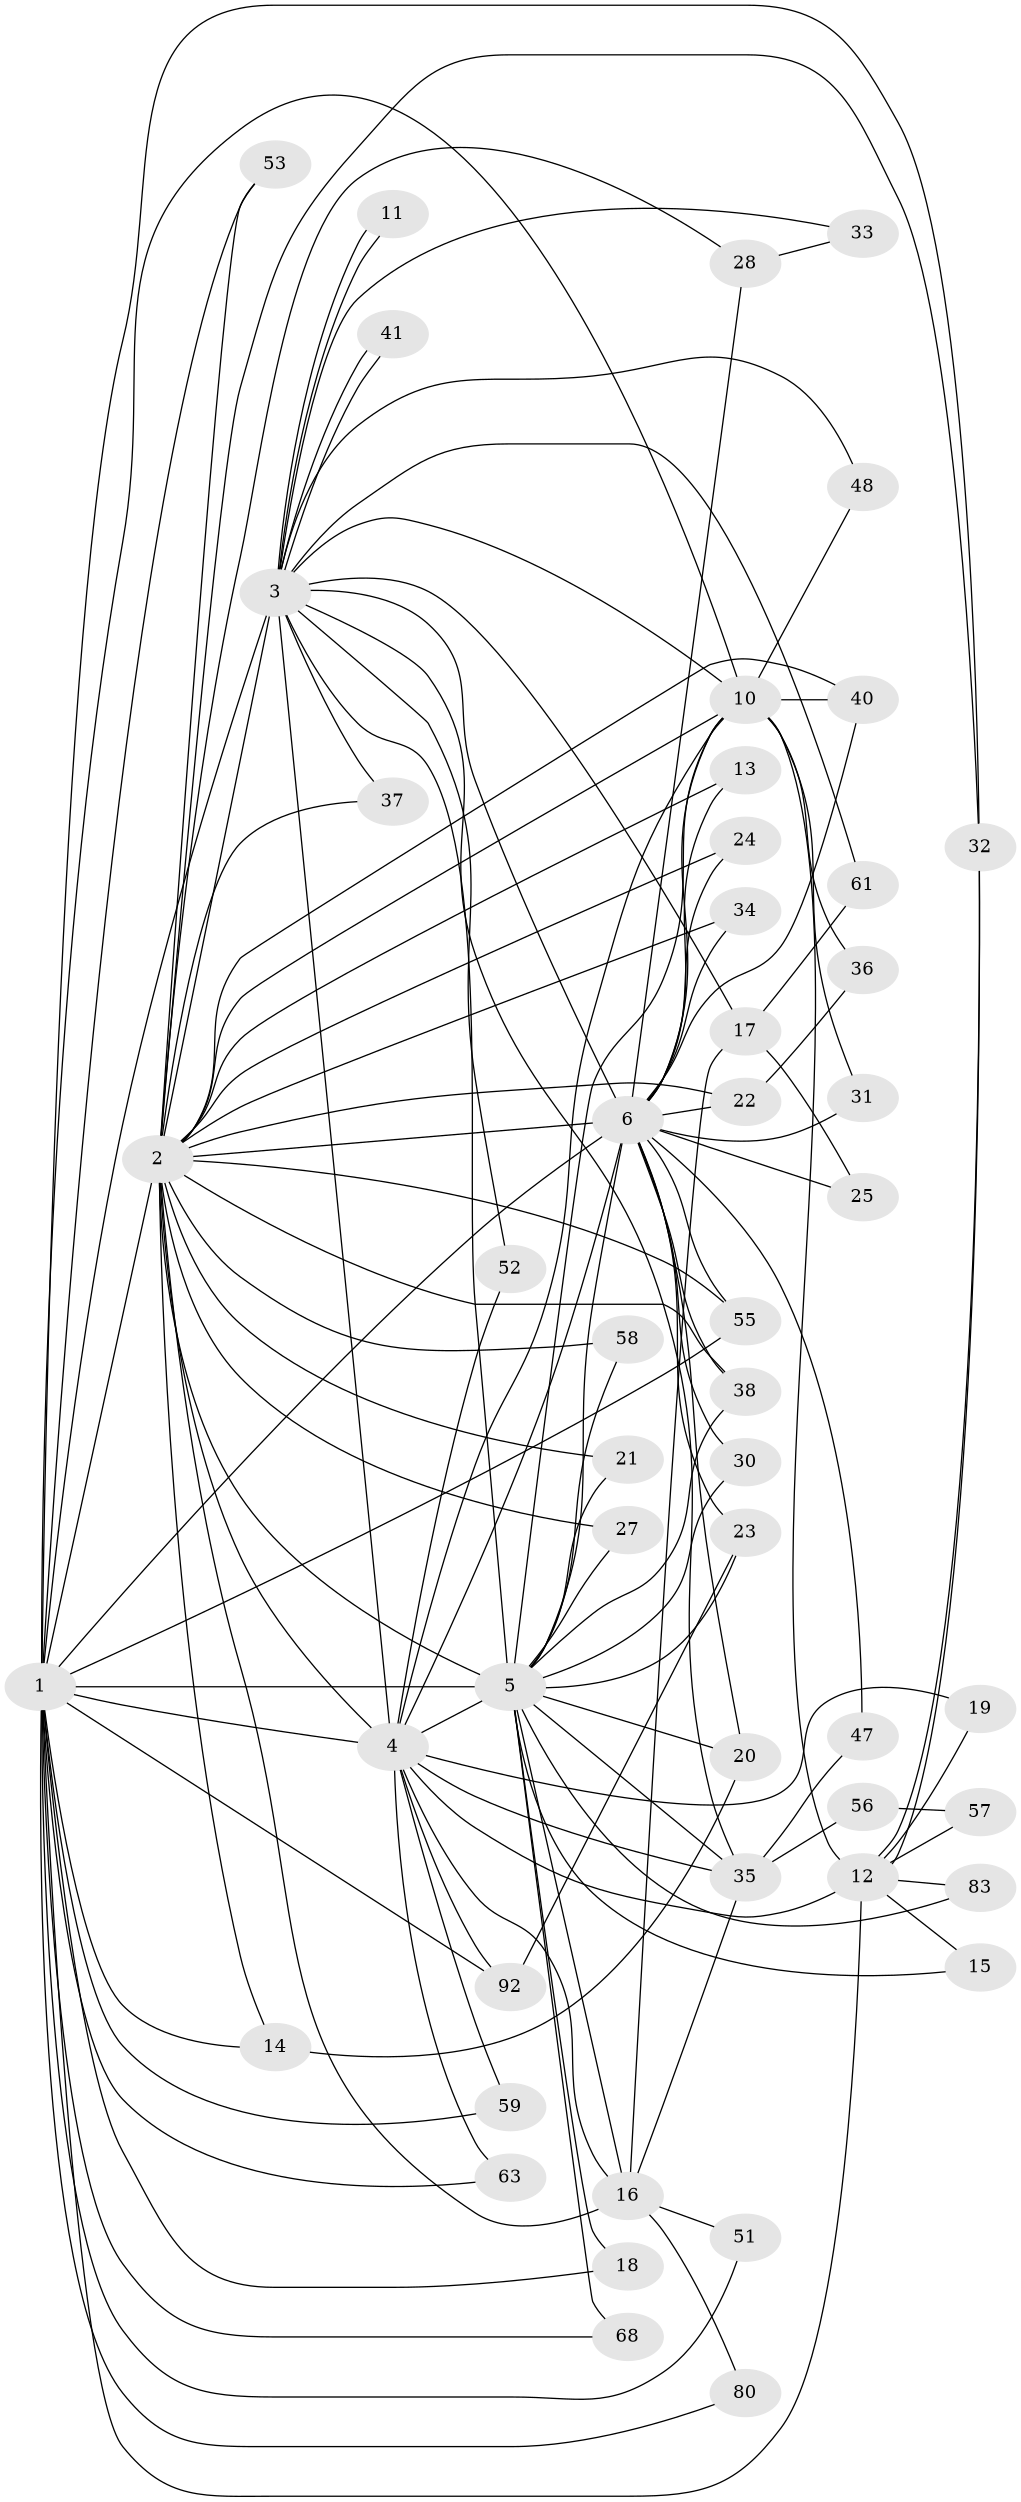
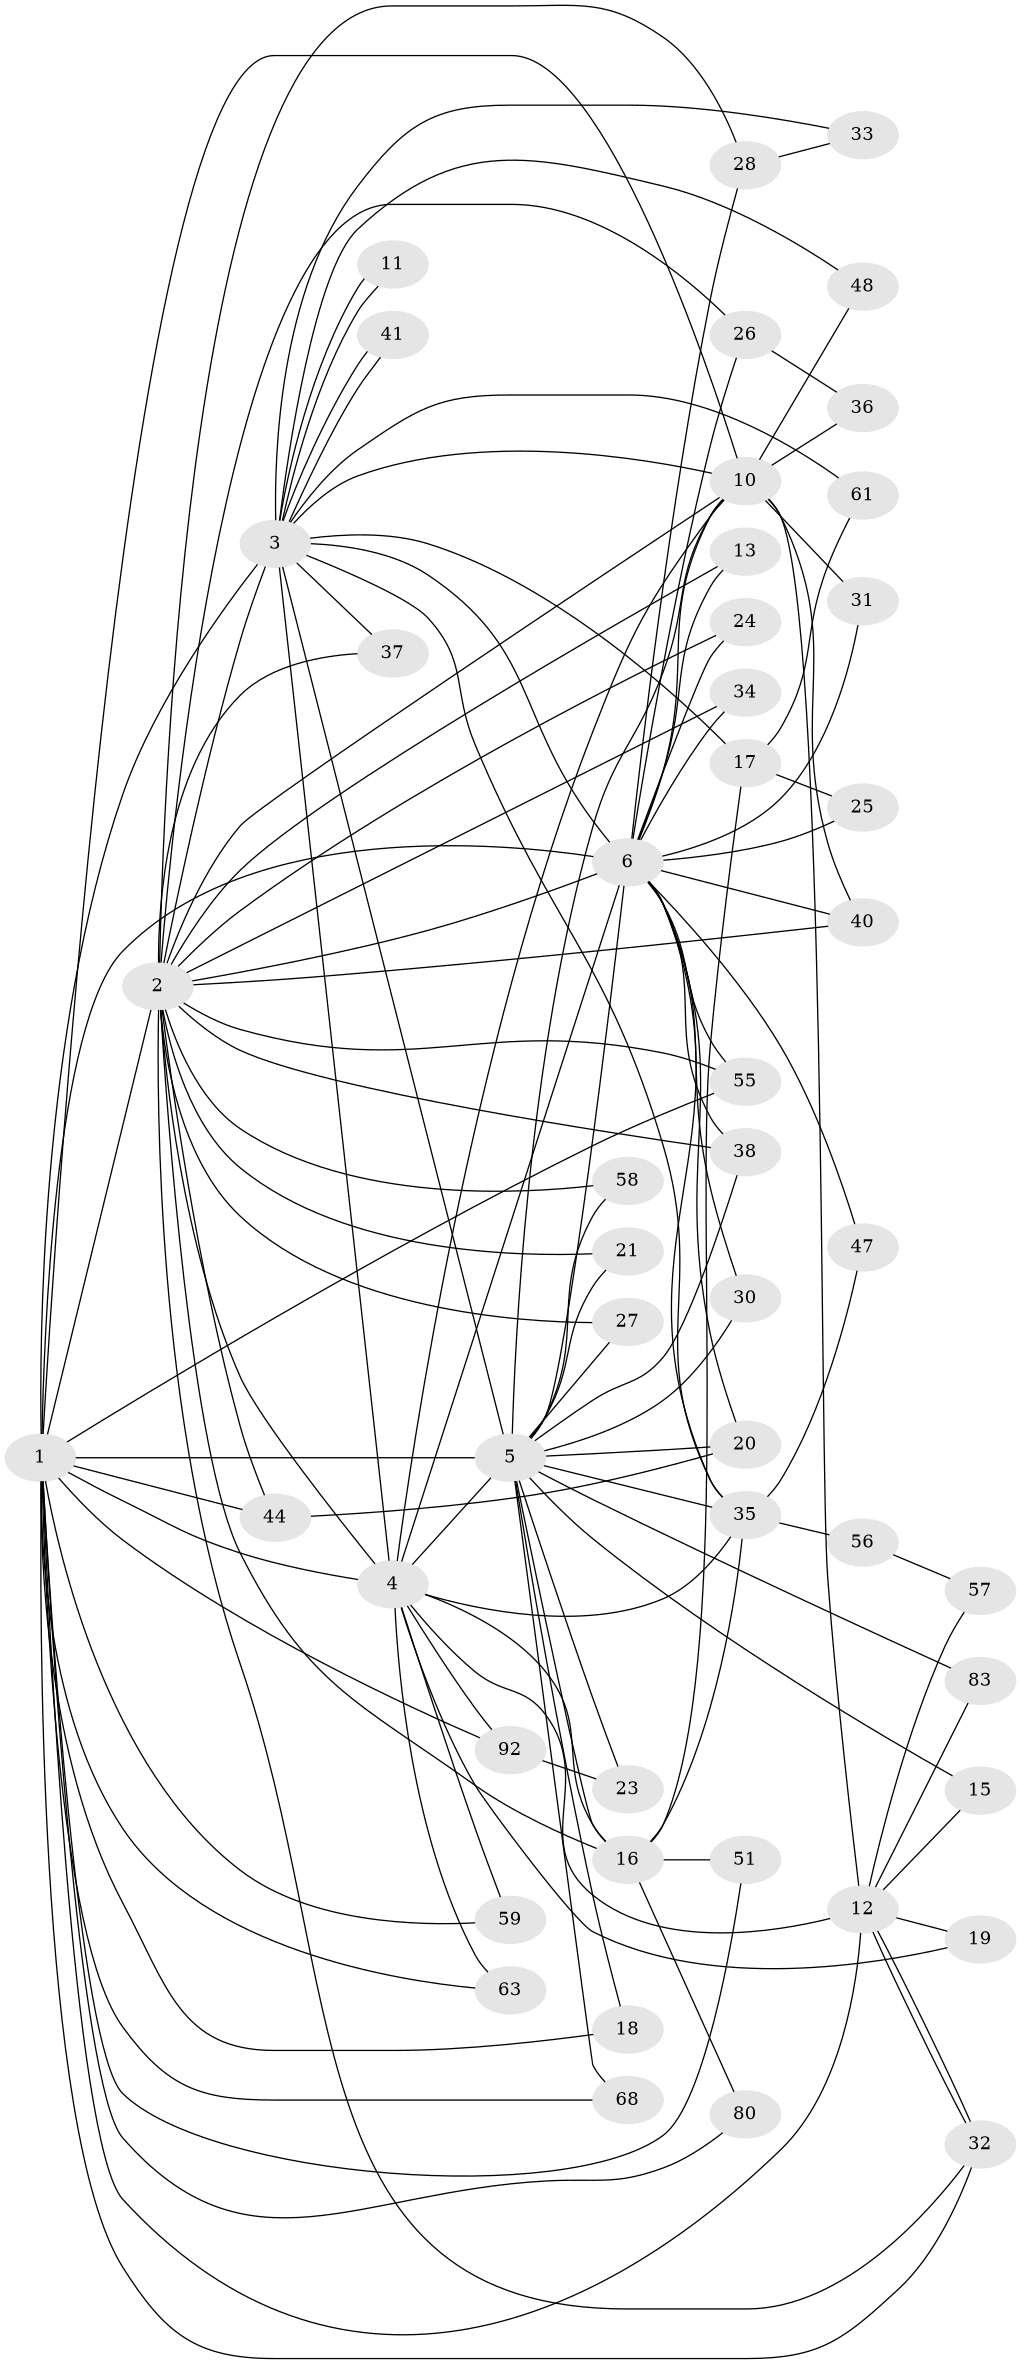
(275, 164) -> none
(745, 1102) -> (745, 335)
(510, 1269) -> none
(677, 1331) -> (684, 1190)
(234, 1485) -> none
(275, 2047) -> (275, 1518)
